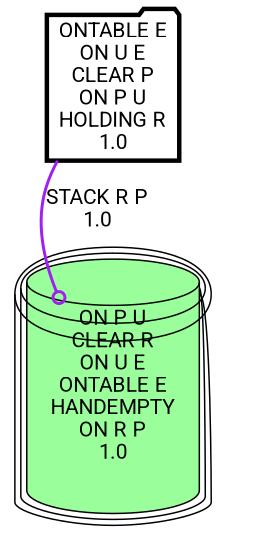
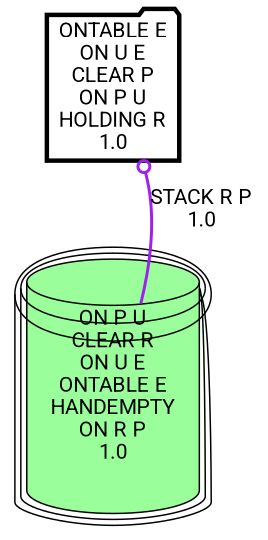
(41, 226) -> (151, 238)
